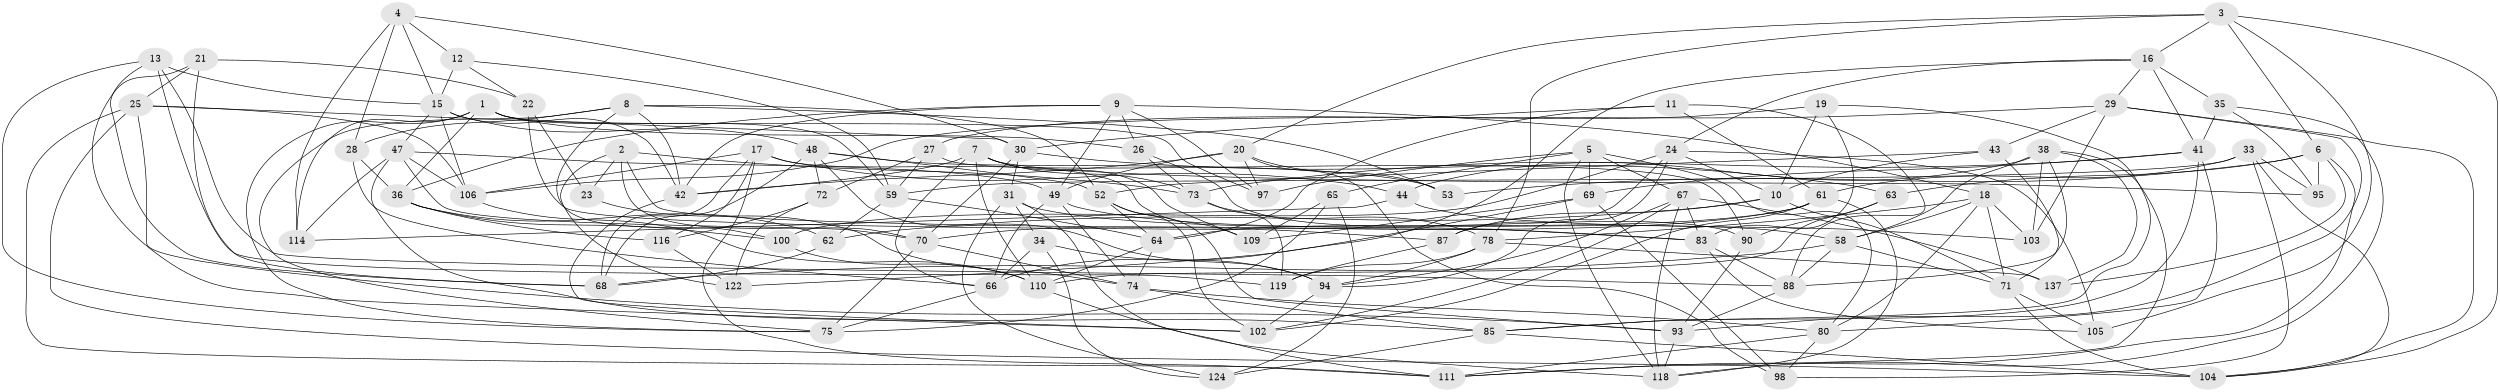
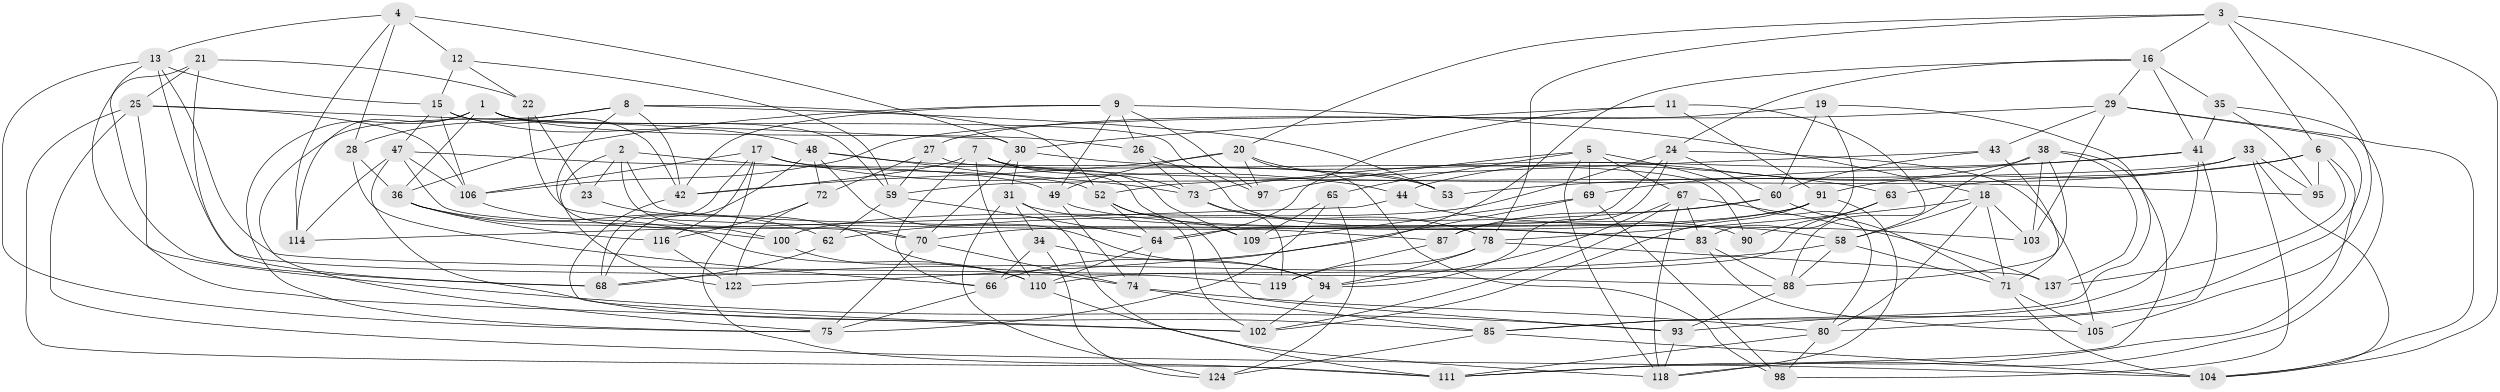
(418, 59) -> (274, 27)
(1776, 196) -> (1776, 196)
(1822, 196) -> (1822, 196)
(1013, 236) -> none
(1711, 289) -> none
